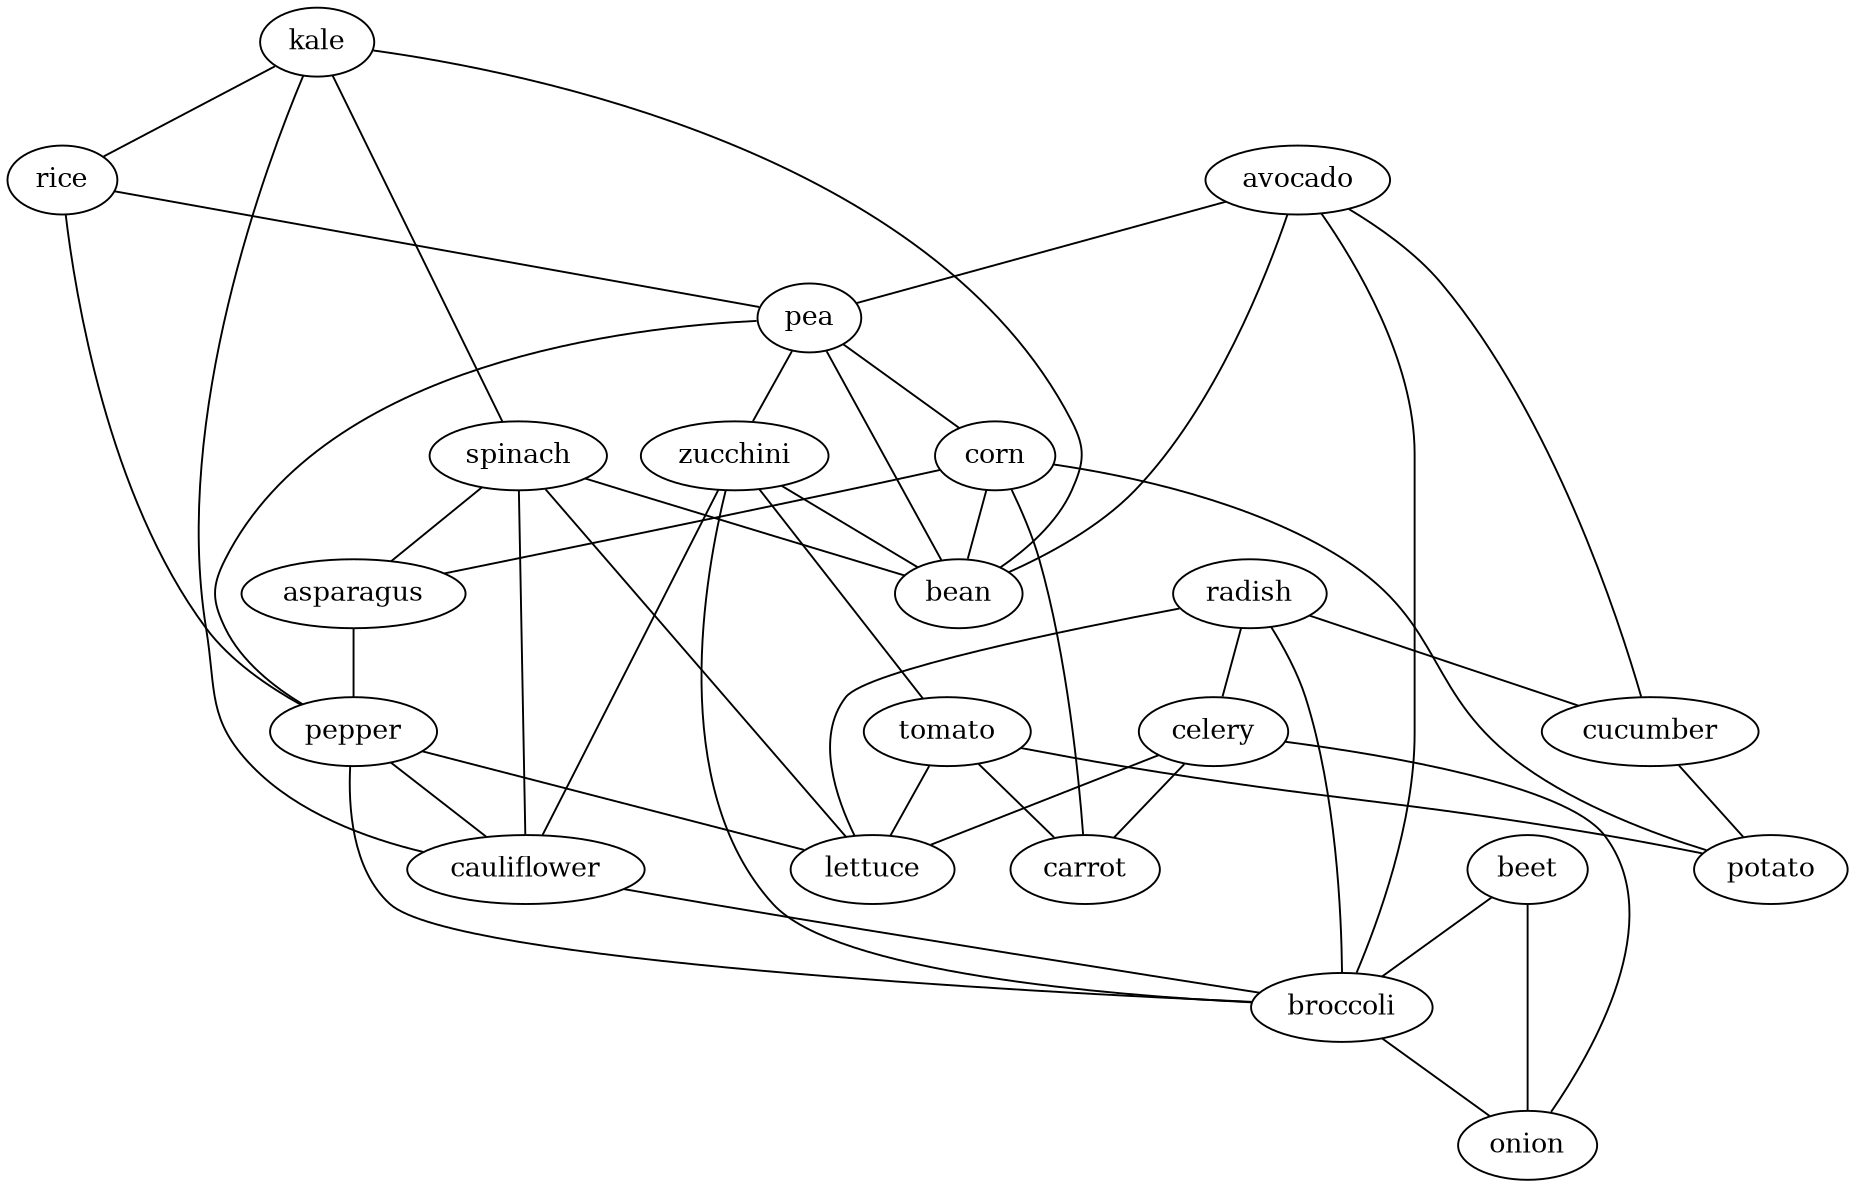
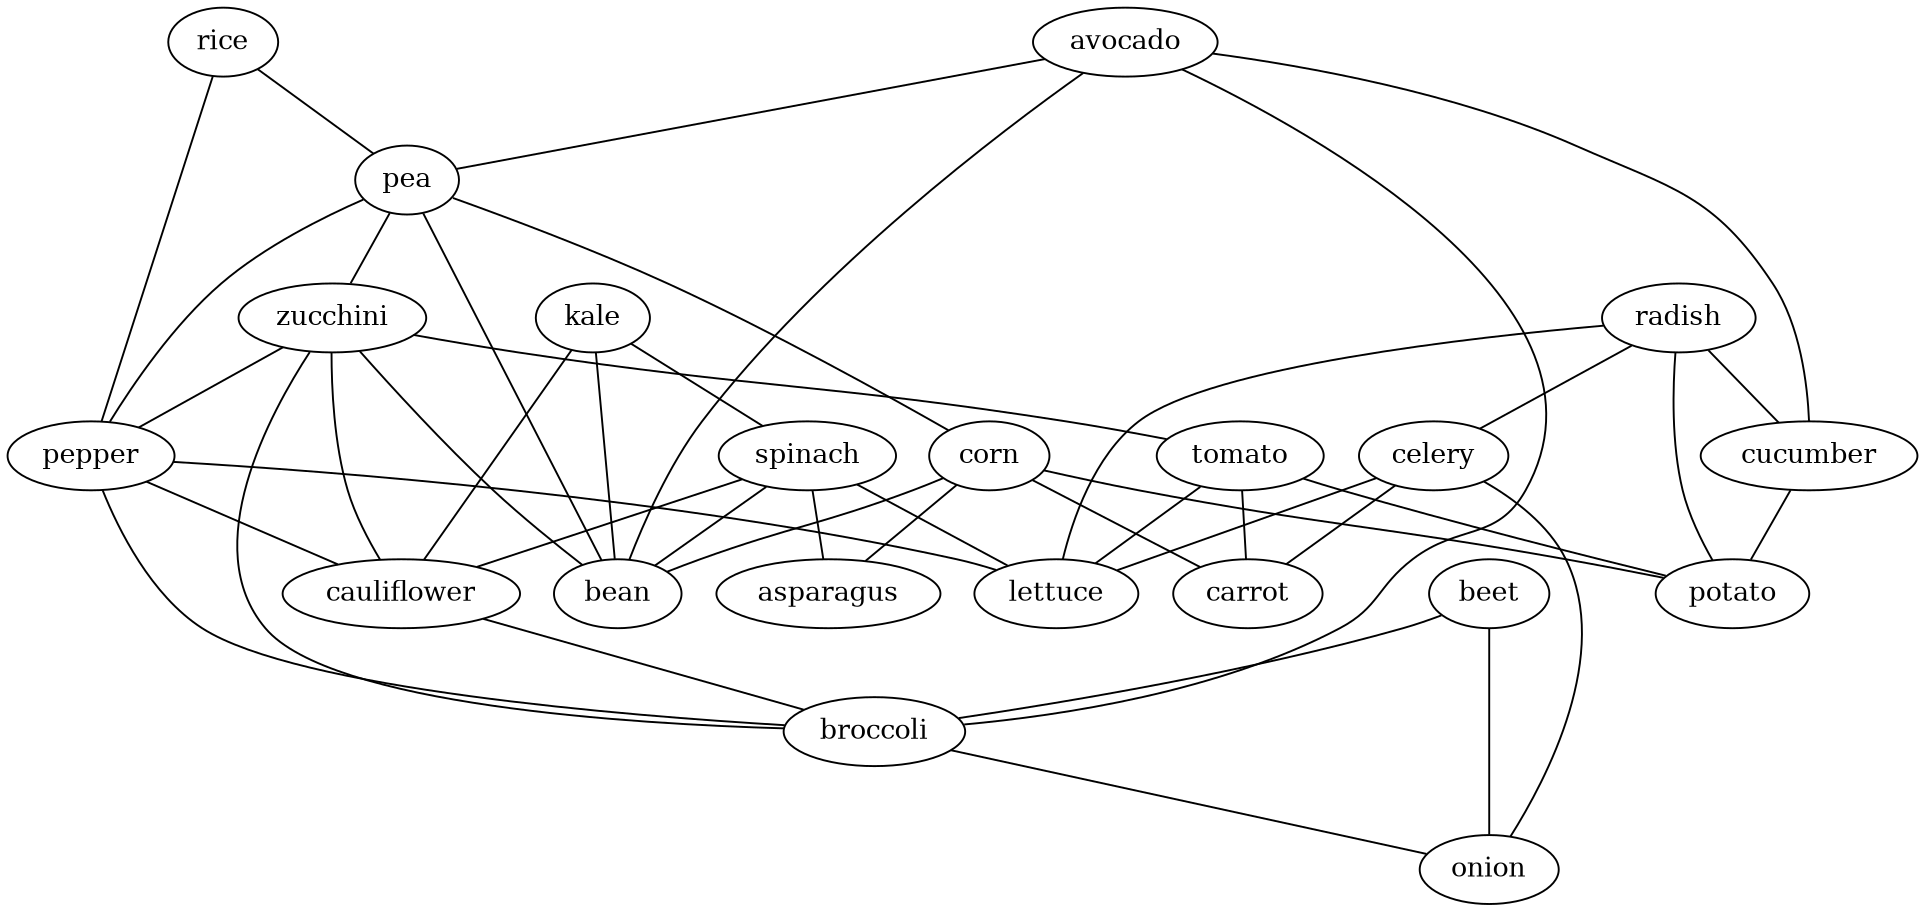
(189, 111) -> none
(354, 663) -> (211, 387)
(1325, 777) -> (1677, 460)
